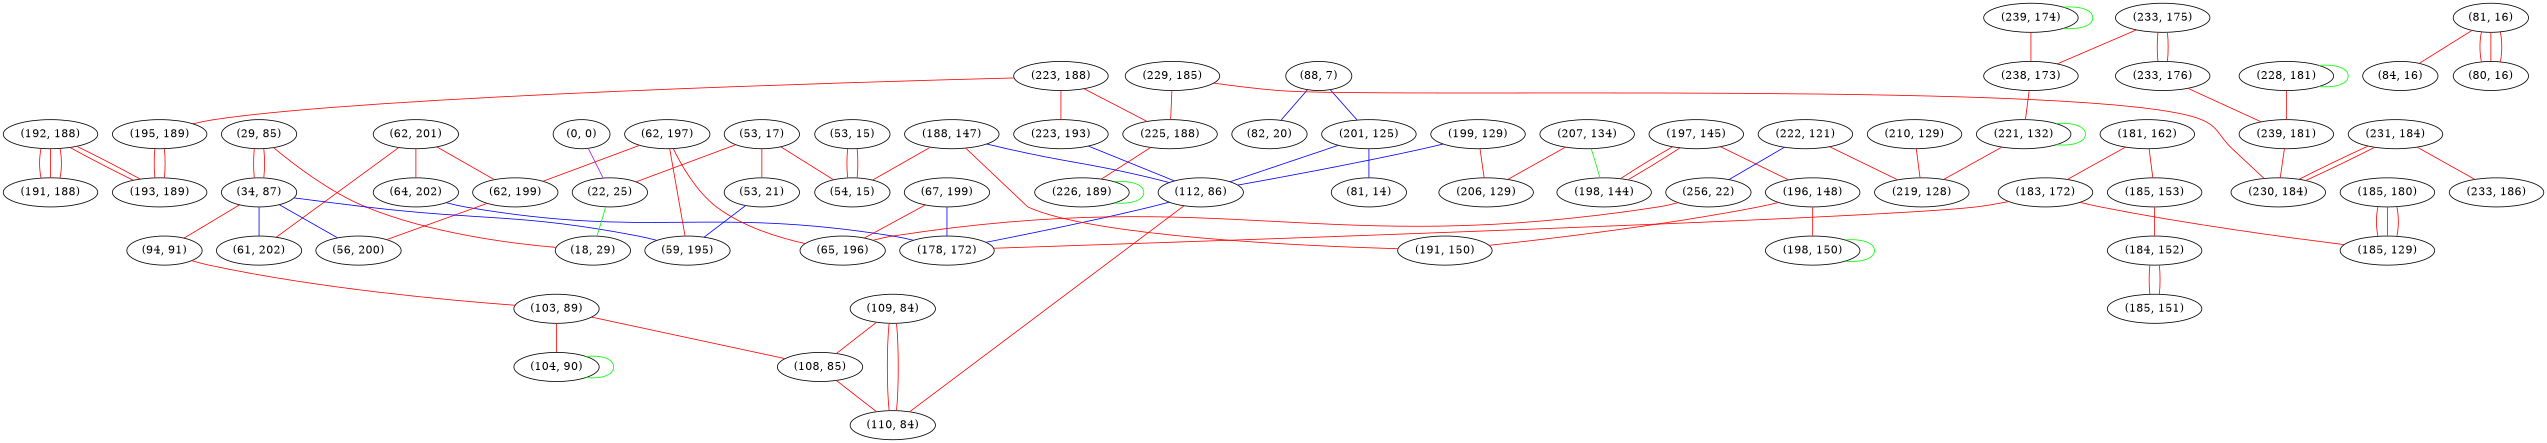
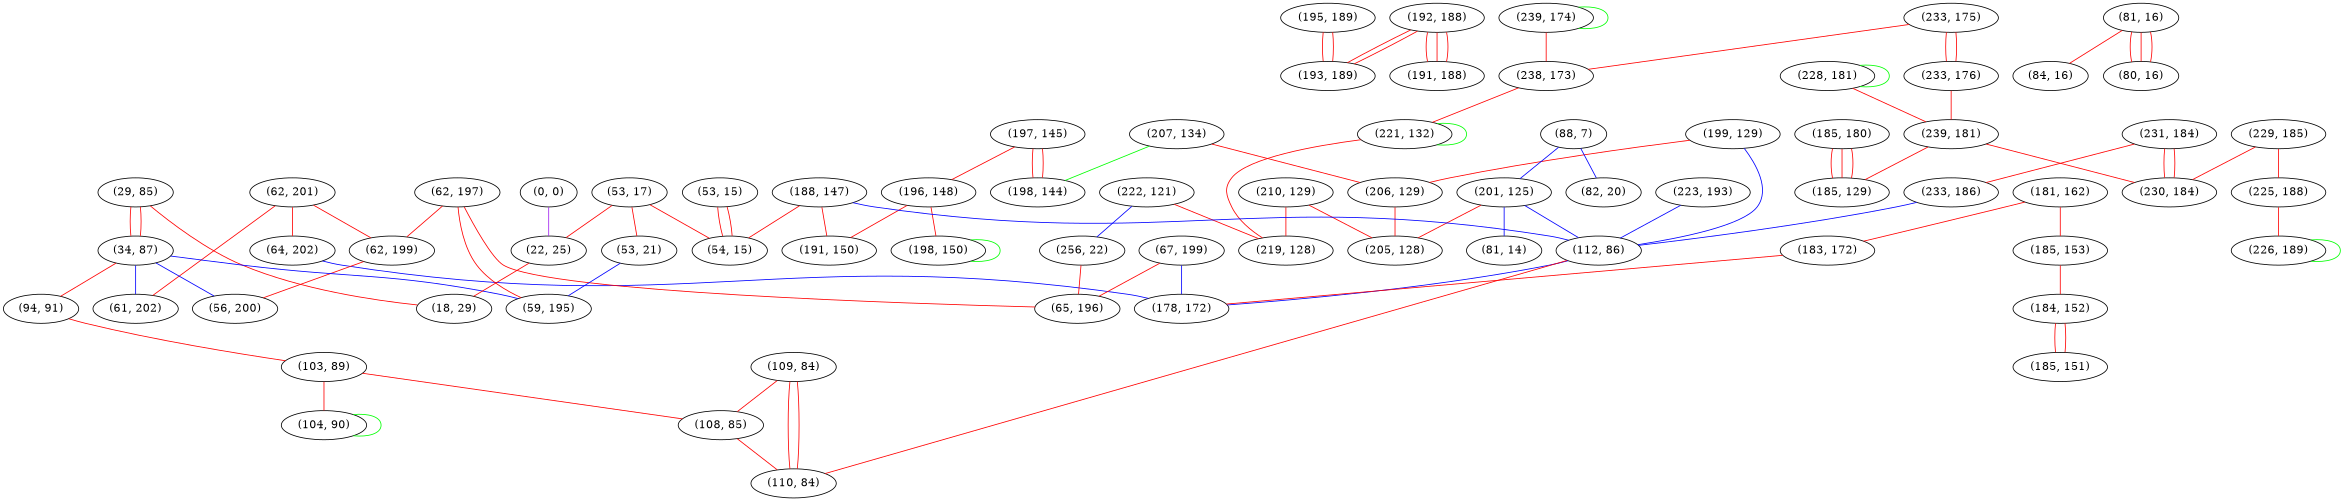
(1061, 76) -> none
(603, 216) -> (506, 277)
(2212, 226) -> (1897, 163)
none -> (1778, 227)
none -> (1395, 251)
